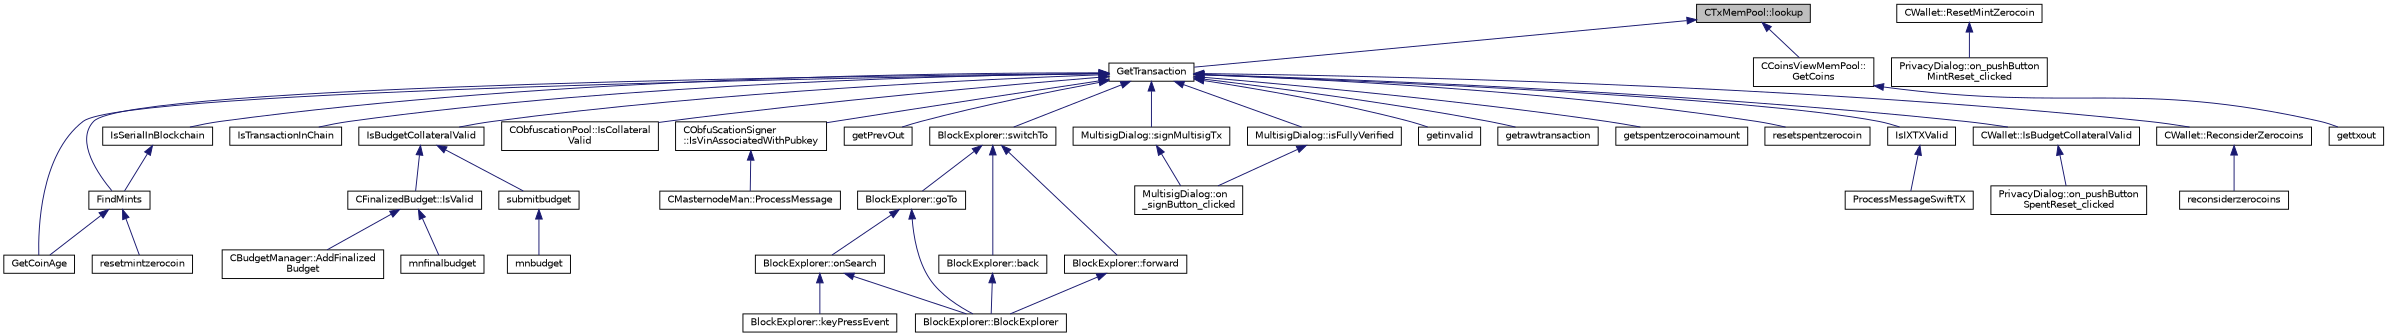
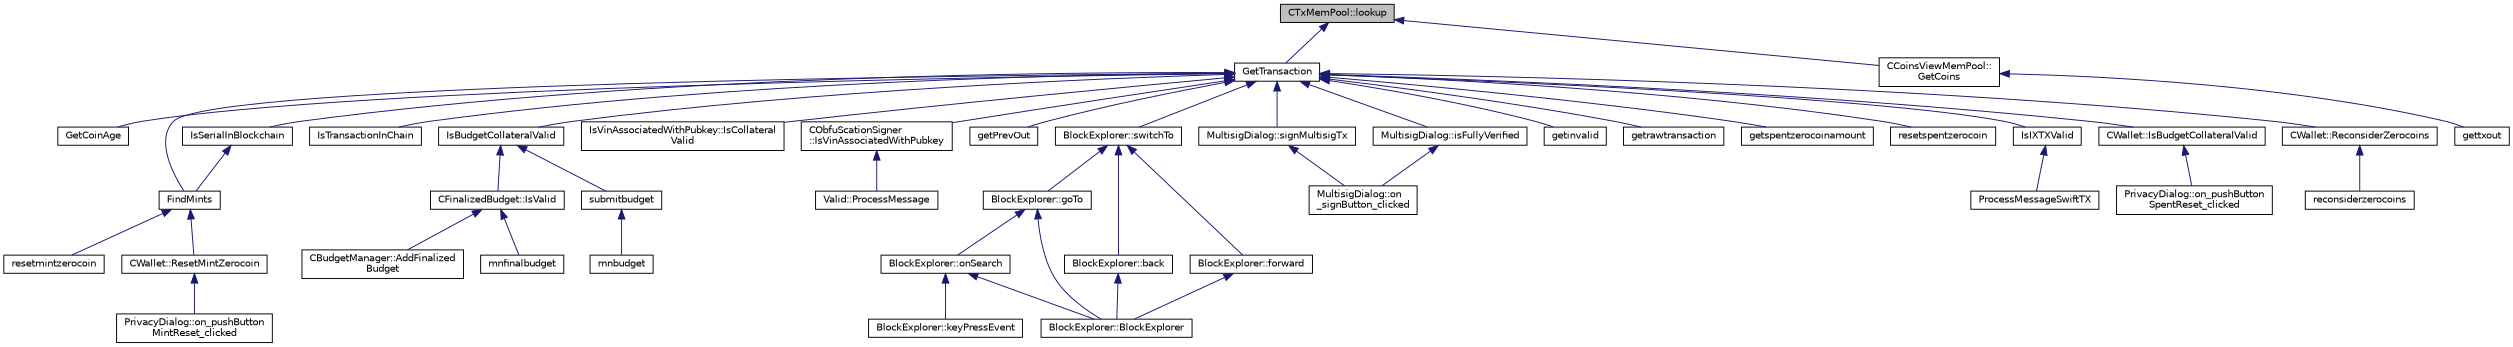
(580, 136) -> (683, 136)
(750, 200) -> (877, 200)
(75, 235) -> (192, 237)
